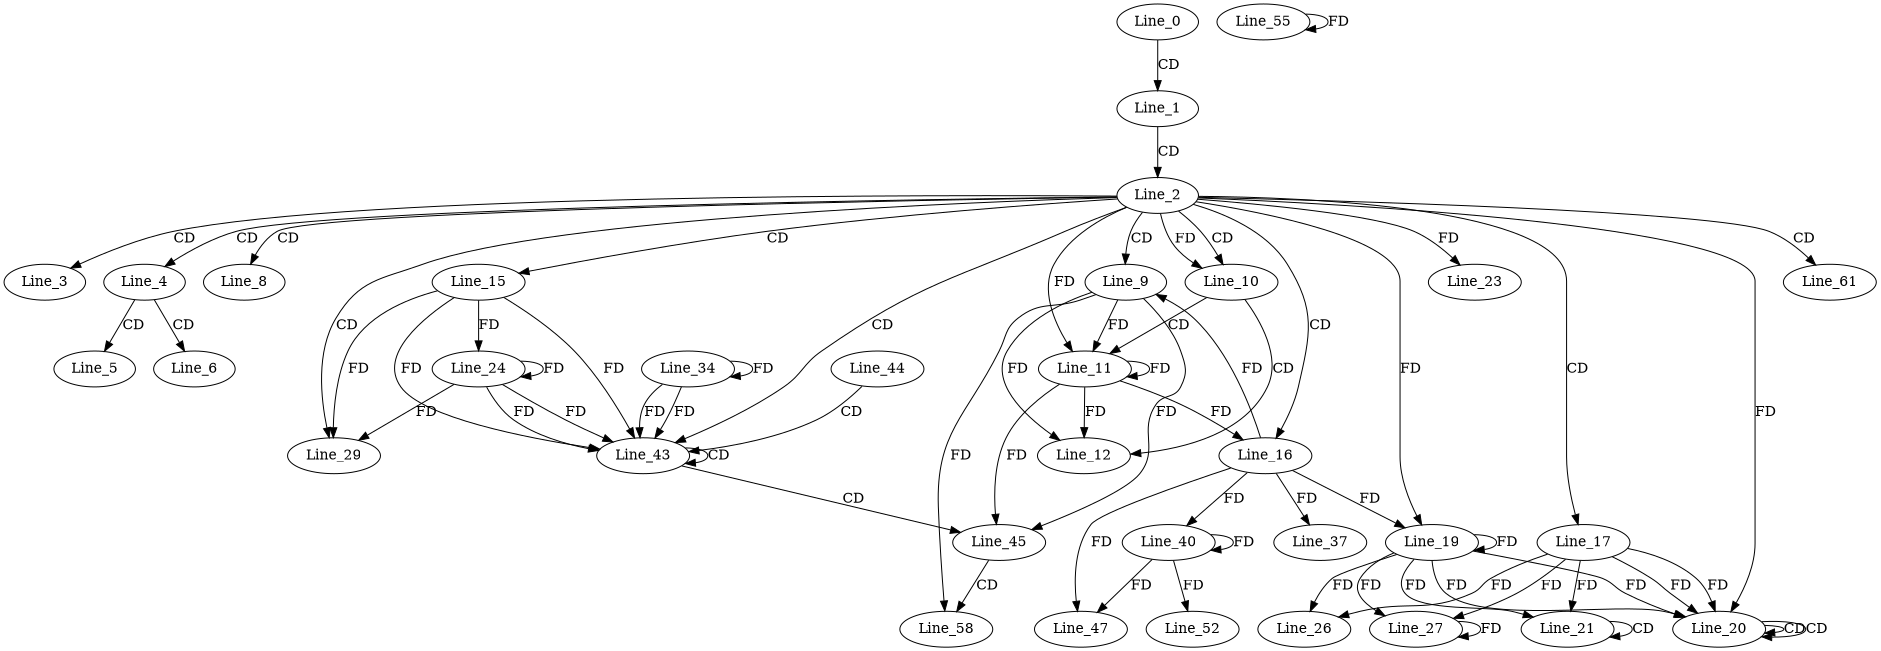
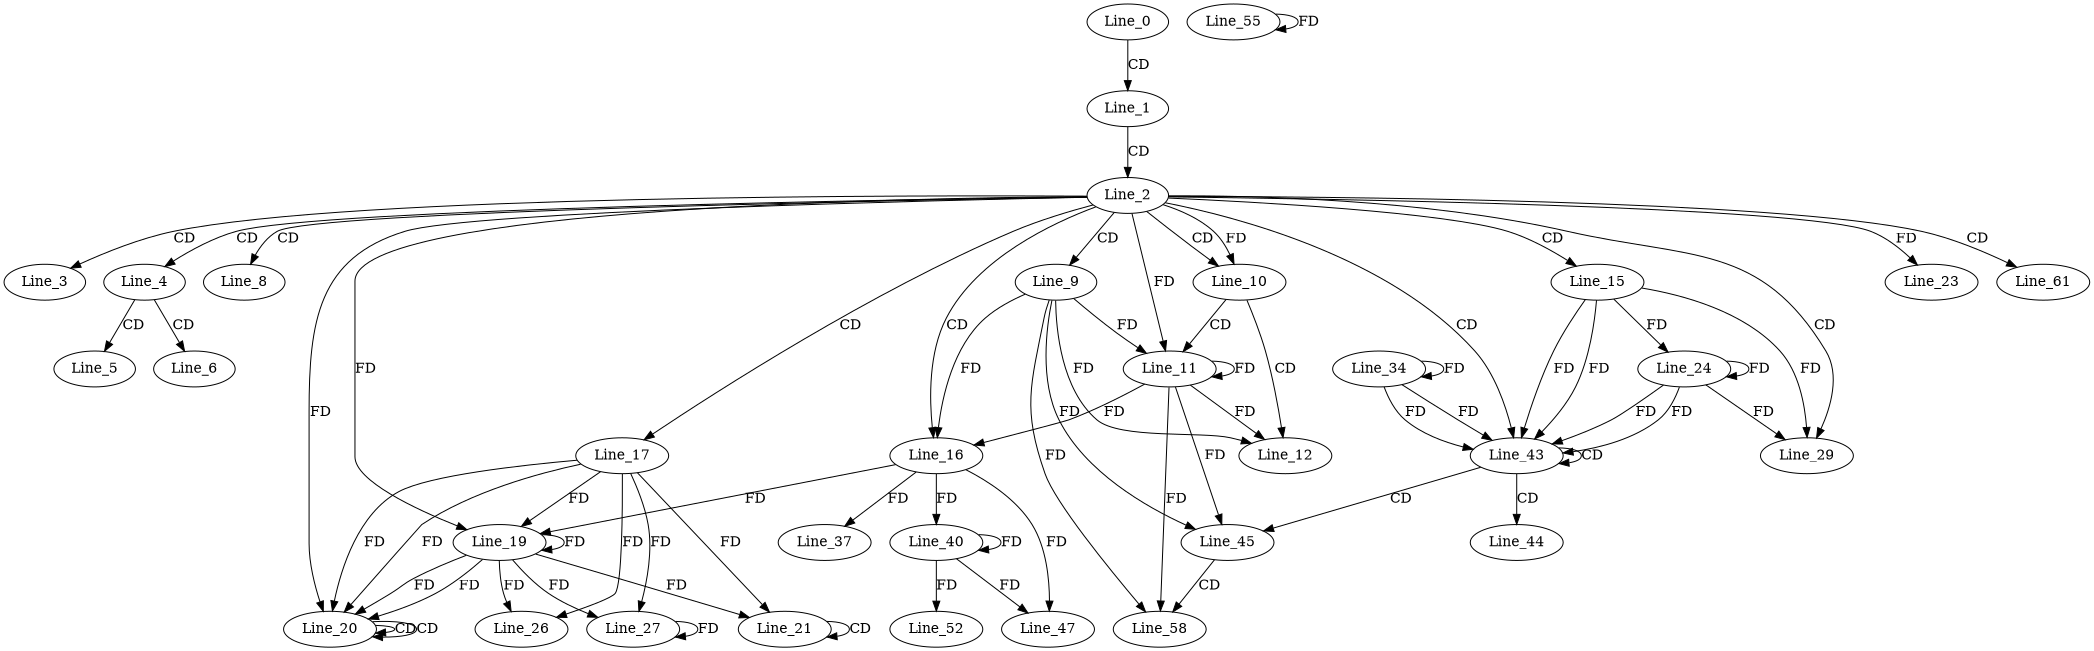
(1226, 359) -> (962, 347)
(786, 432) -> (1517, 494)
none -> (1165, 494)
none -> (565, 496)
